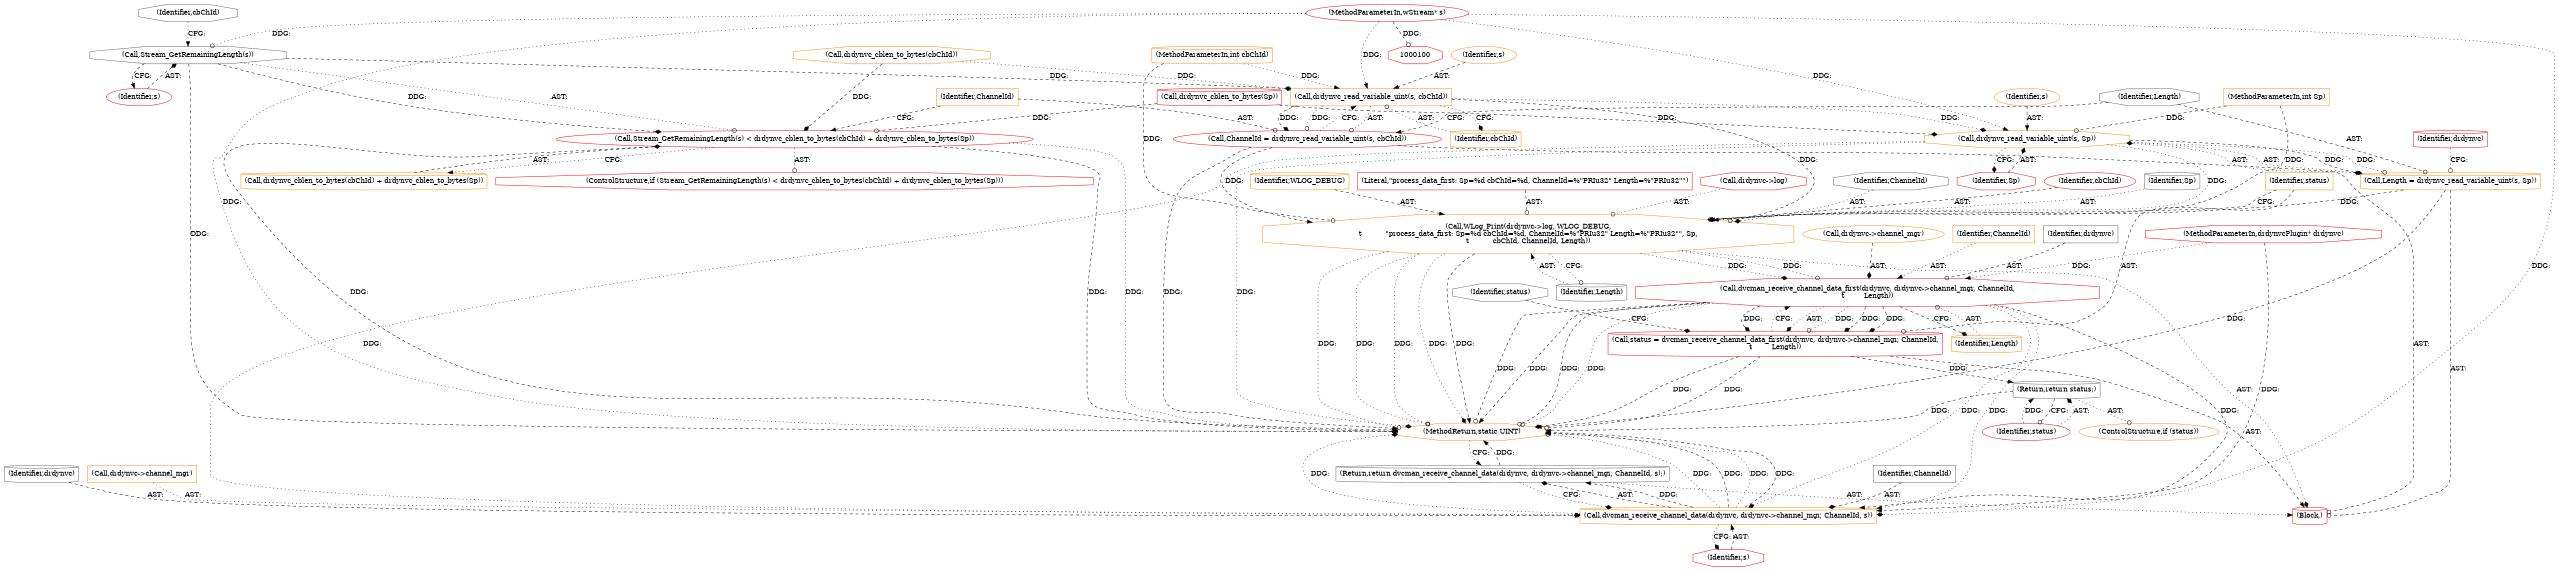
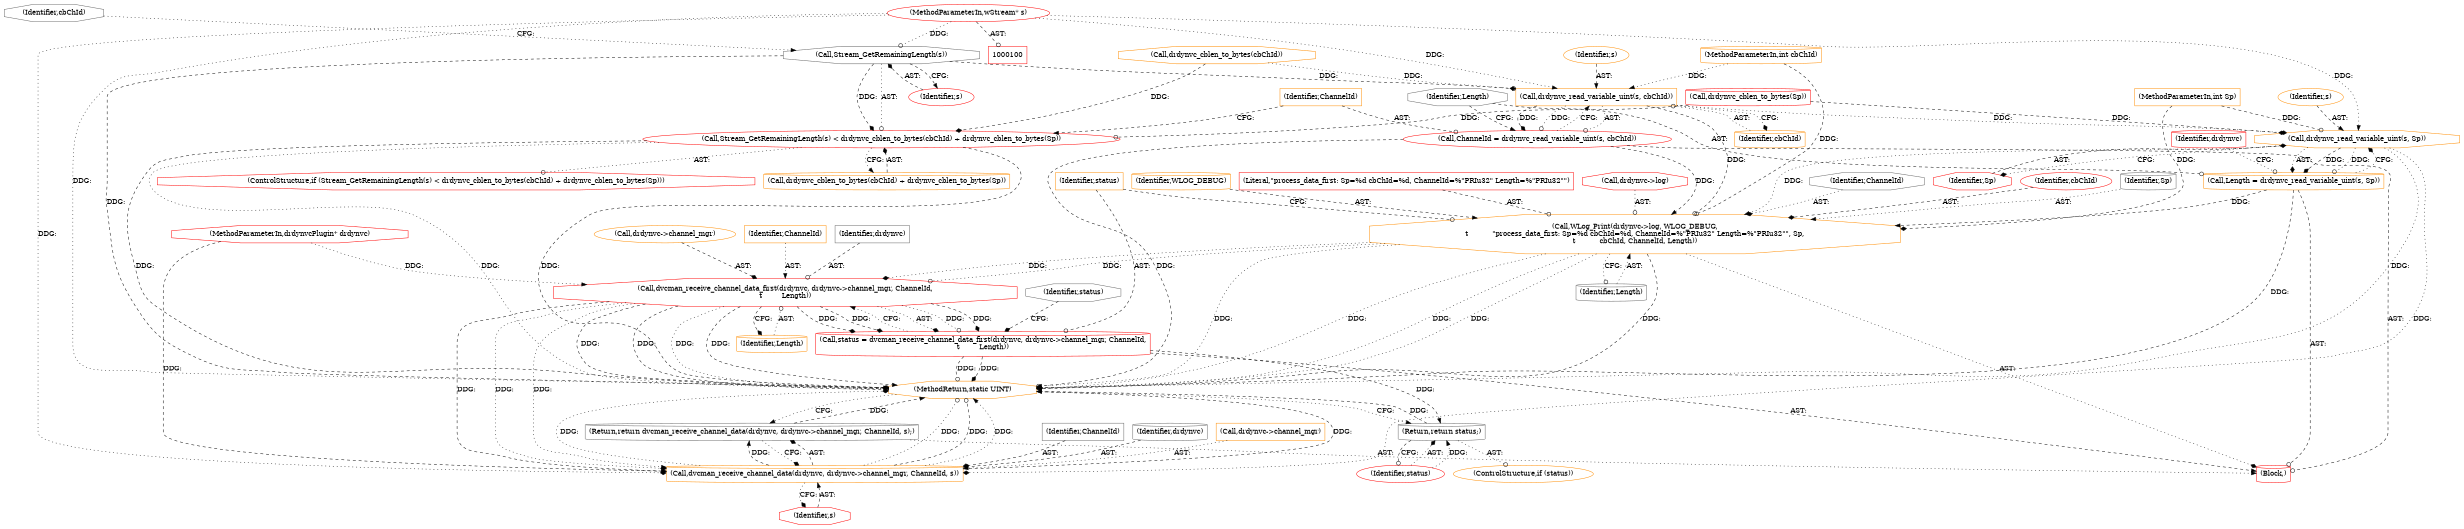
(1413, 34) -> (999, 34)
(1415, 55) -> (1008, 55)
(2241, 160) -> (2385, 160)
none -> (1288, 401)
